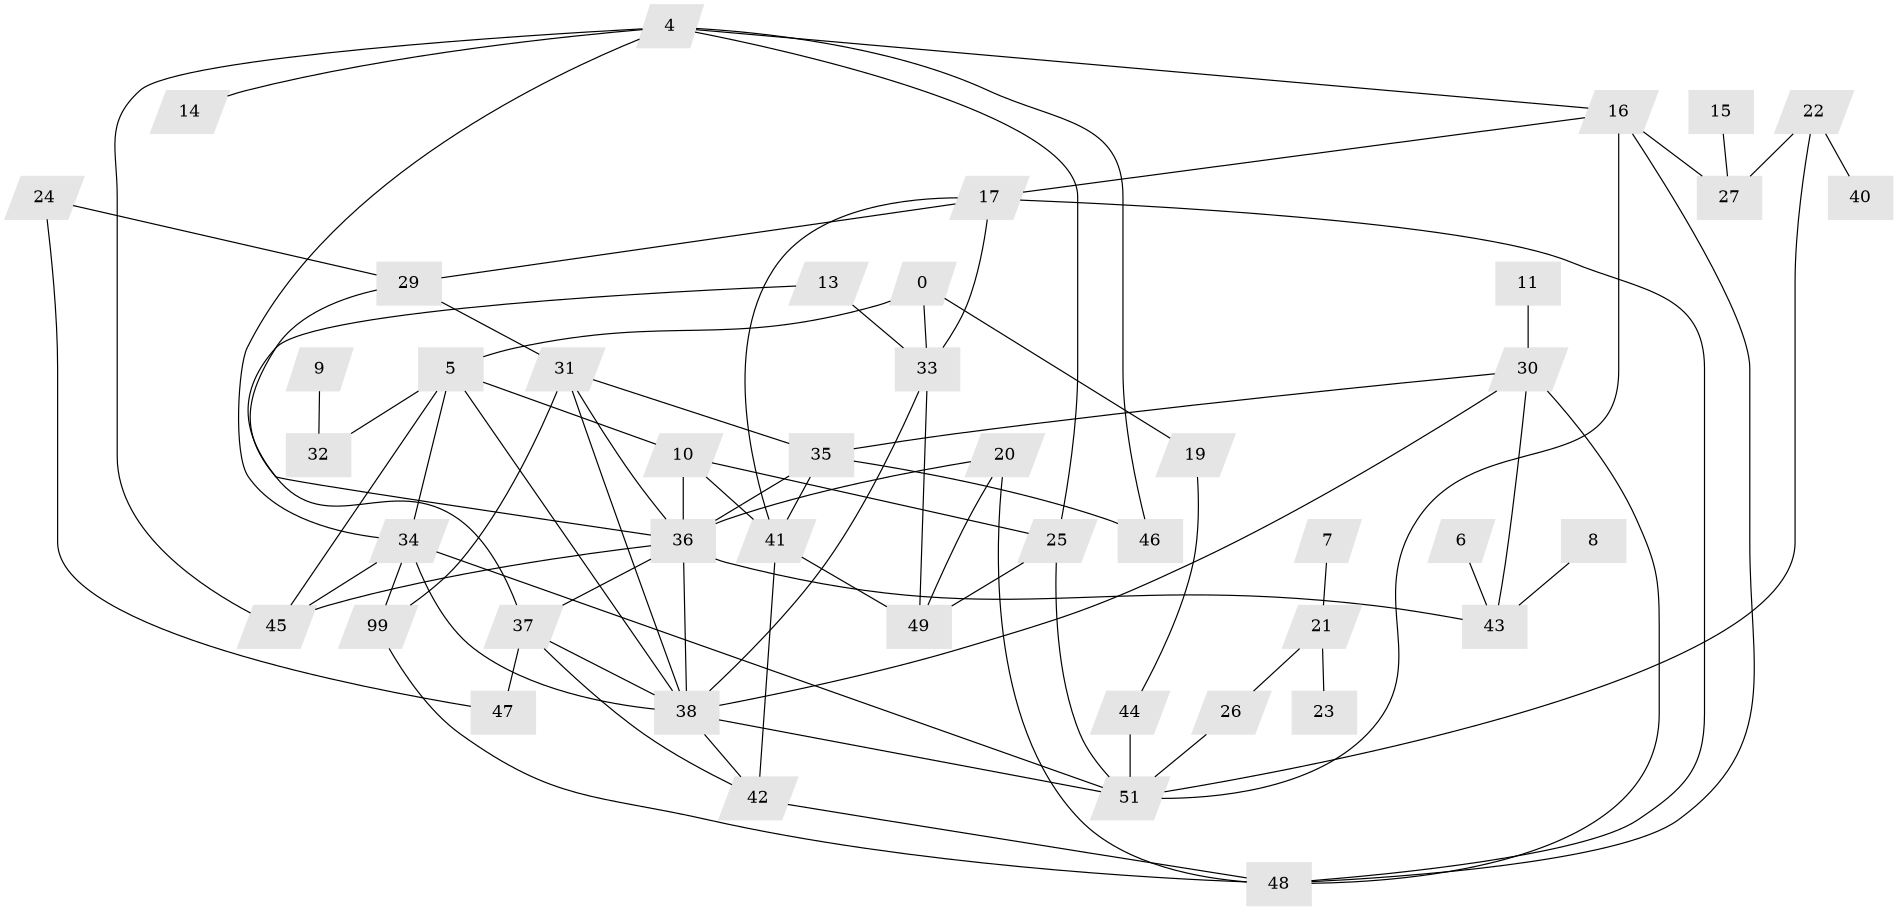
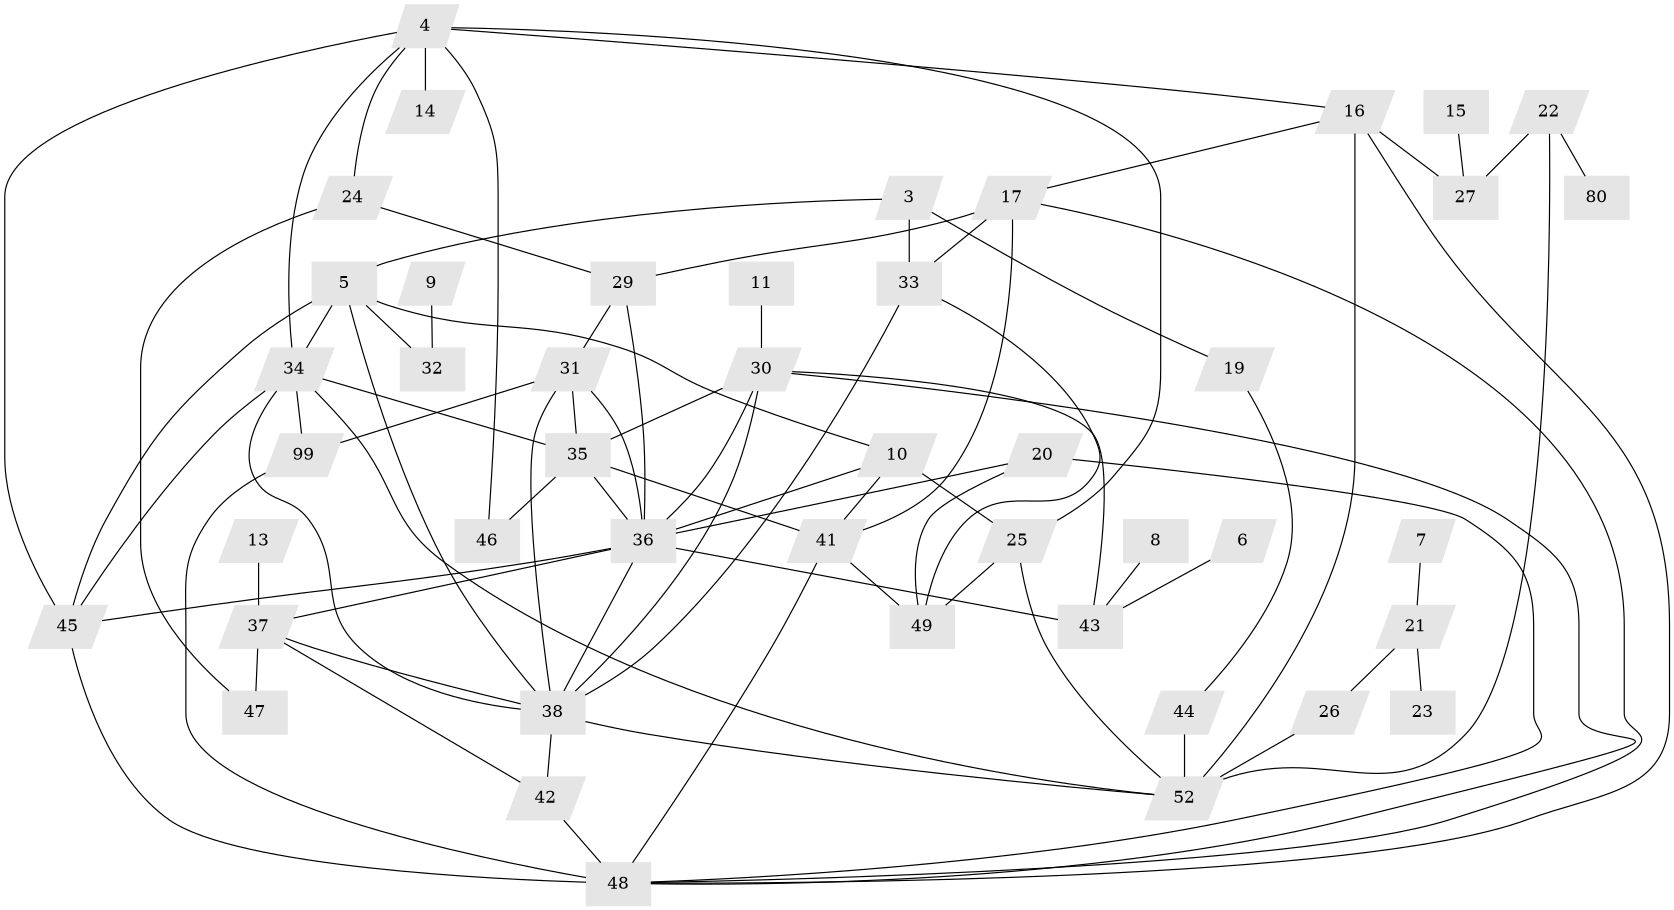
none -> (369, 107)
(1861, 198) -> (1597, 198)
(923, 284) -> (909, 198)
(878, 326) -> none
none -> (423, 408)
none -> (717, 460)
(768, 659) -> (730, 716)
(1130, 798) -> (1185, 798)
none -> (275, 854)
